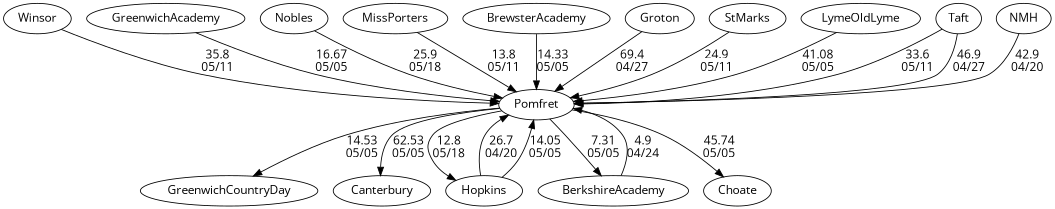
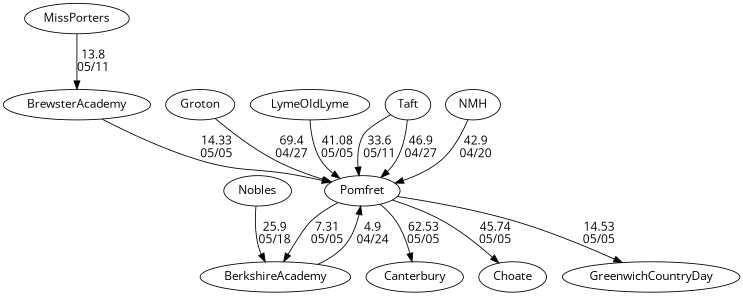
(37, 19) -> none
(166, 19) -> none
(748, 19) -> none
(463, 60) -> (77, 57)
(401, 72) -> (256, 231)
(484, 191) -> none
